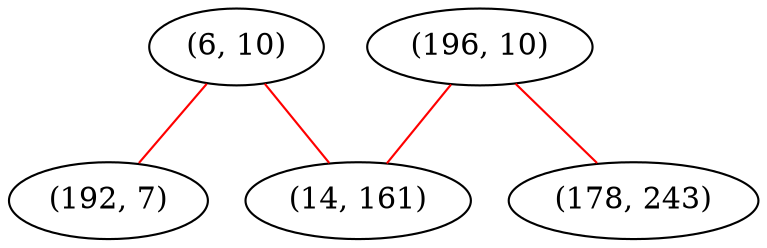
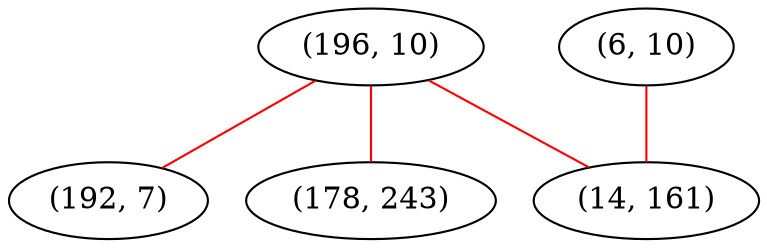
(173, 123) -> (239, 124)
